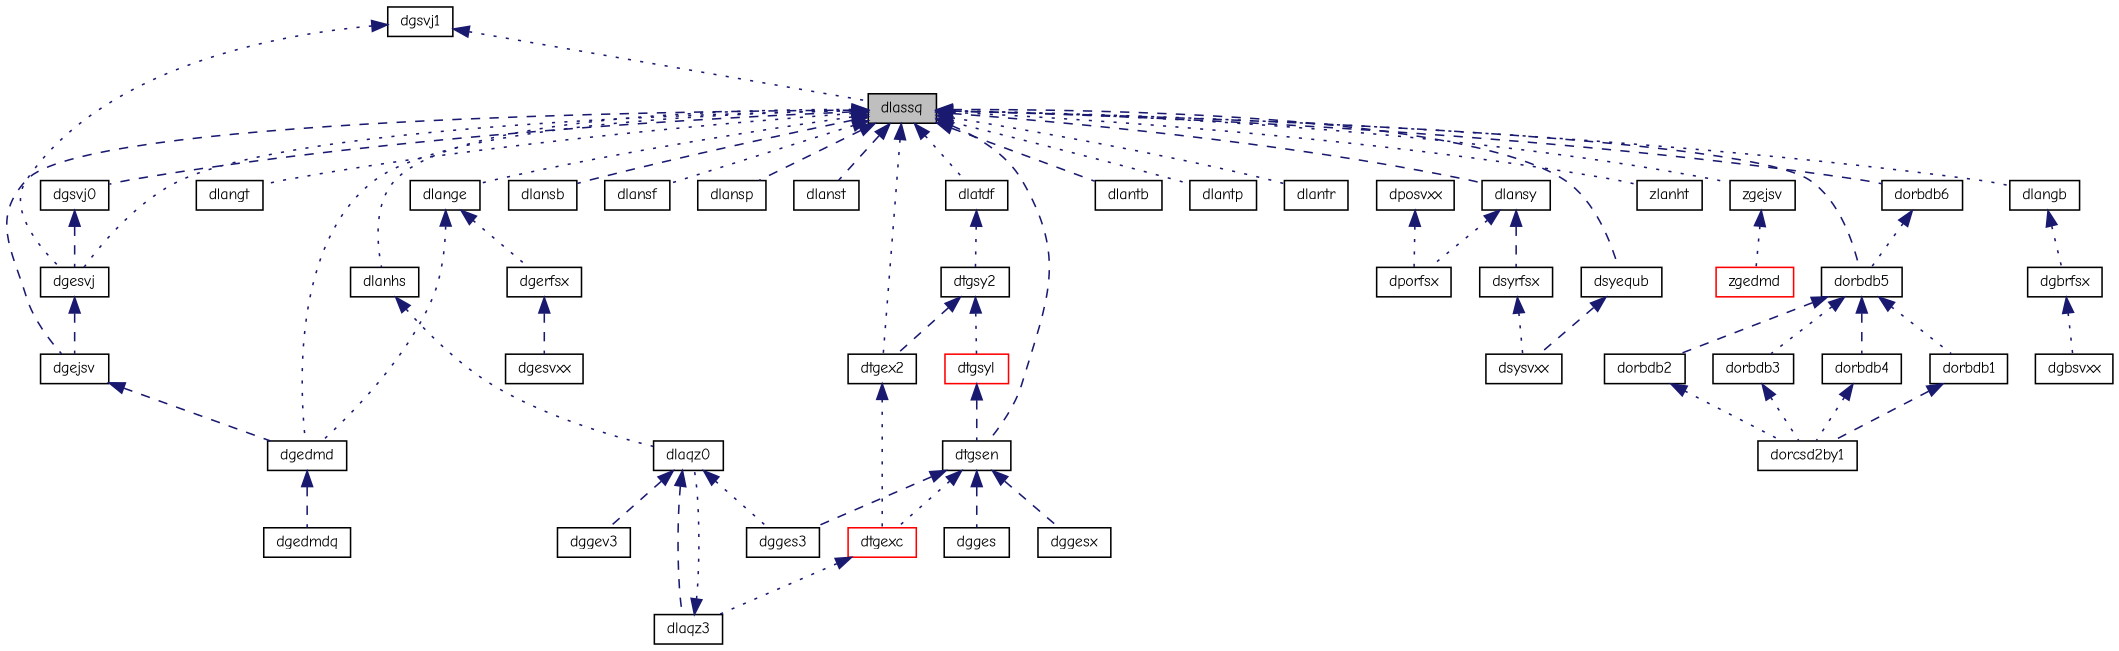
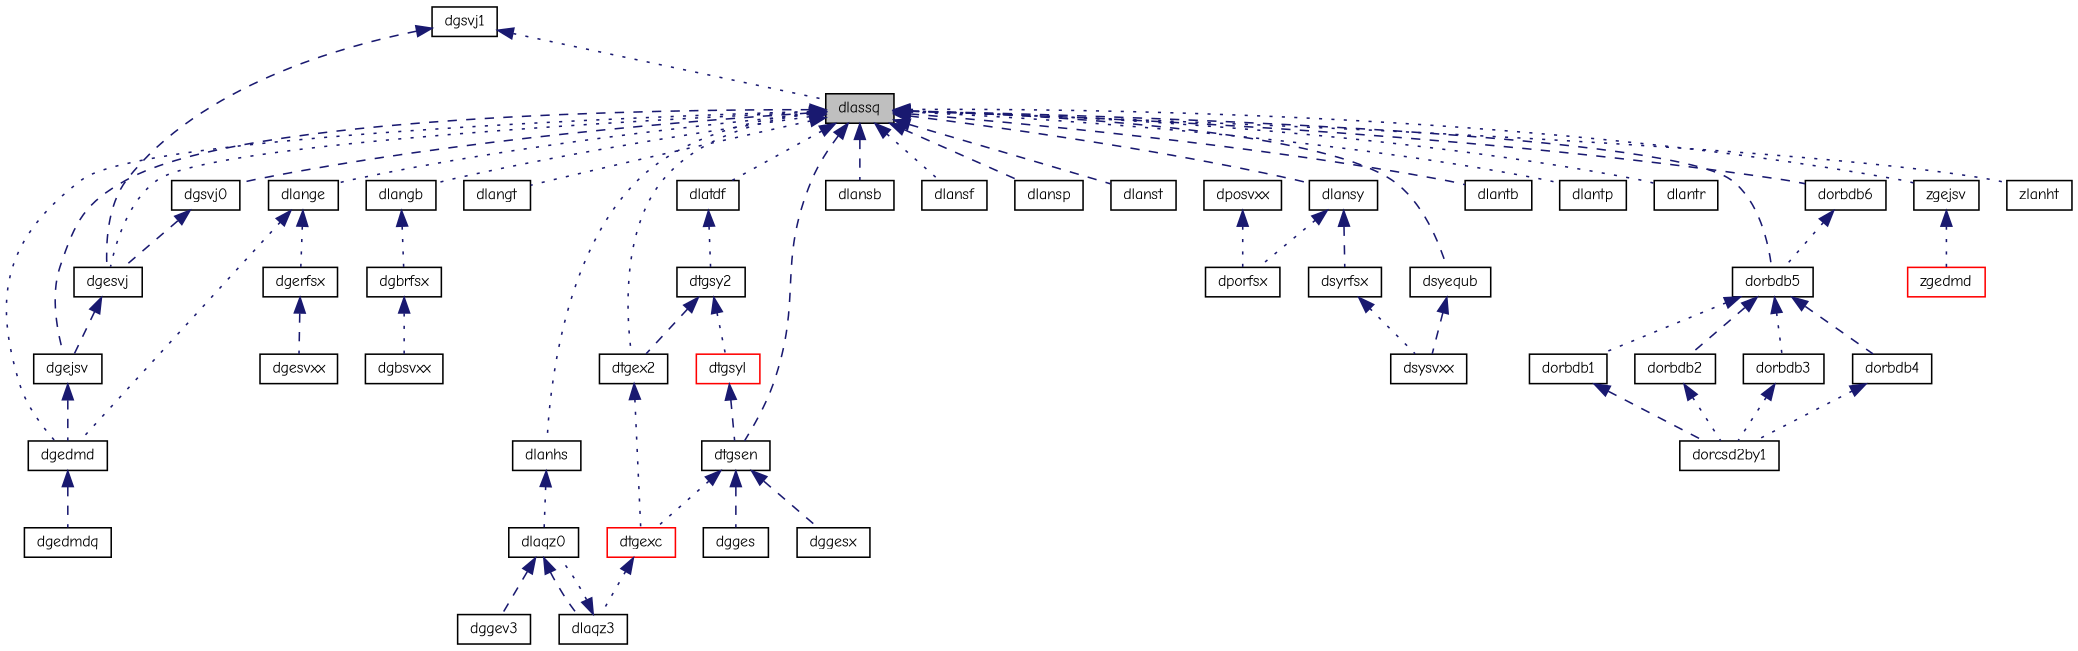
(137, 88) -> (219, 103)
(783, 542) -> none
